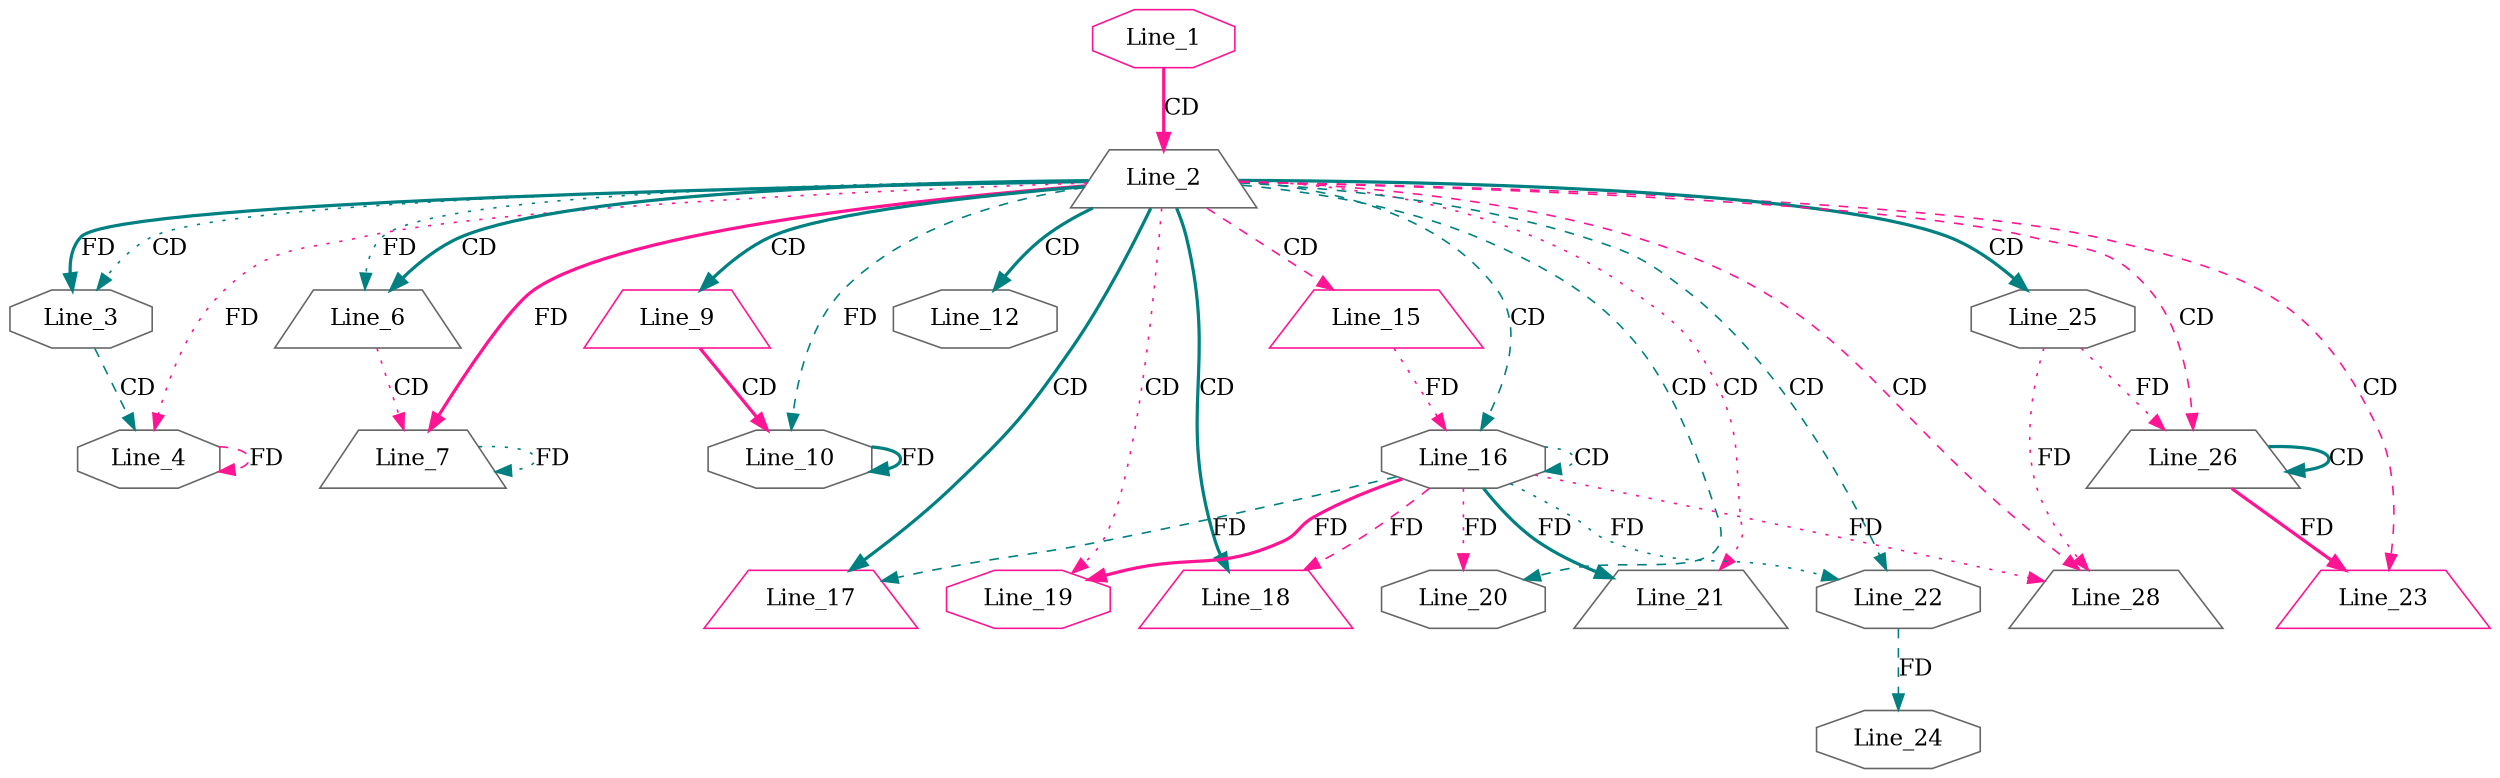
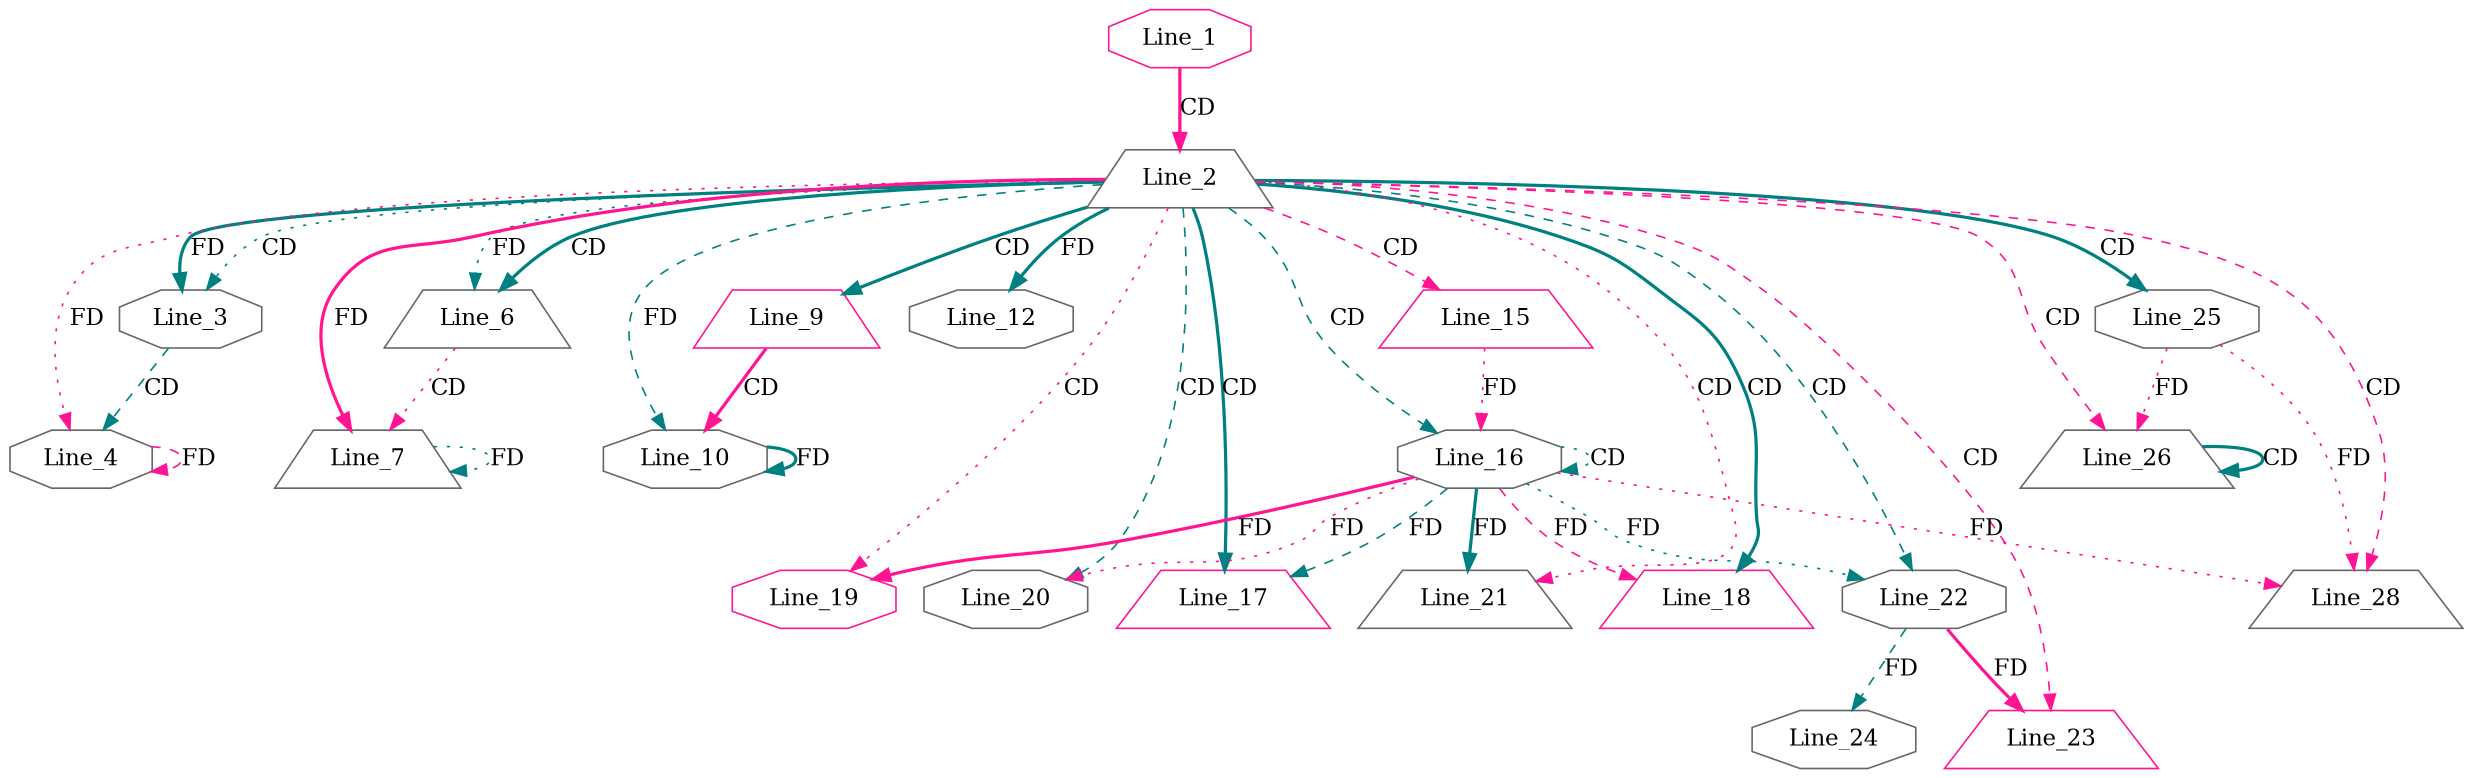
(1062, 249) -> (1078, 249)
(2282, 524) -> (1978, 665)
